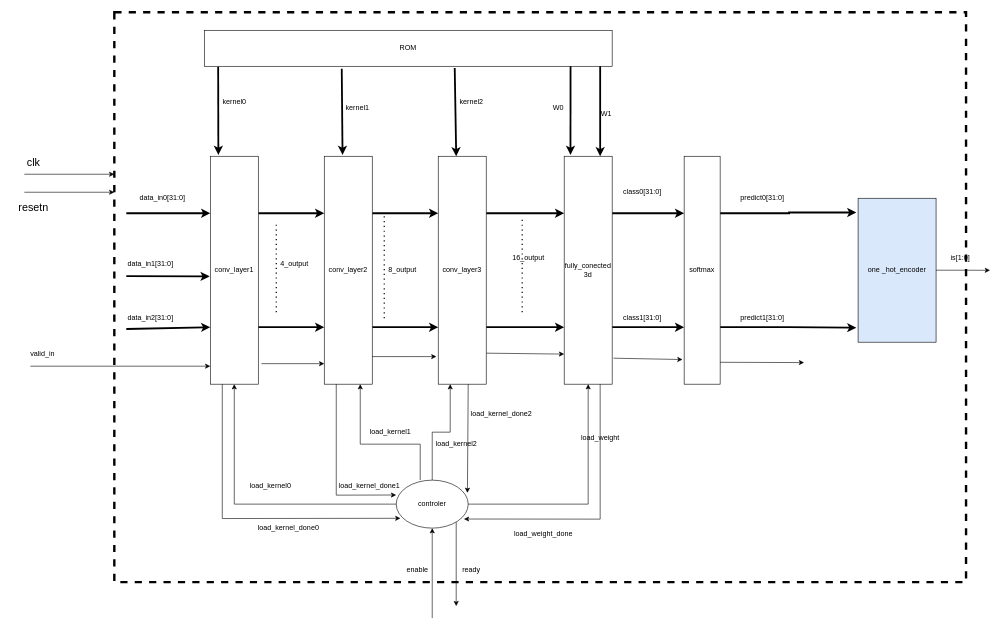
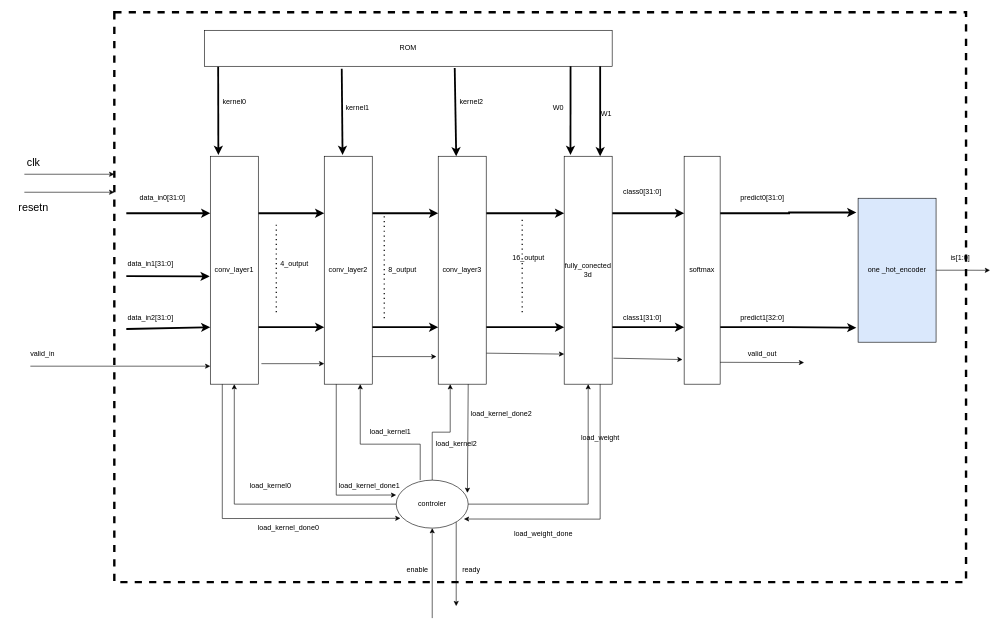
(763, 318) -> (763, 318)
none -> (762, 354)
